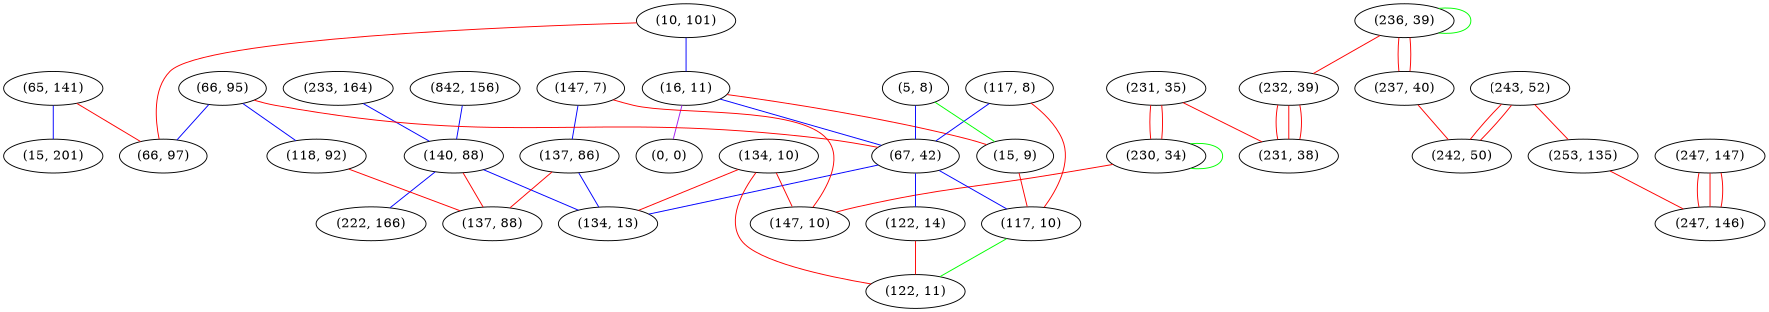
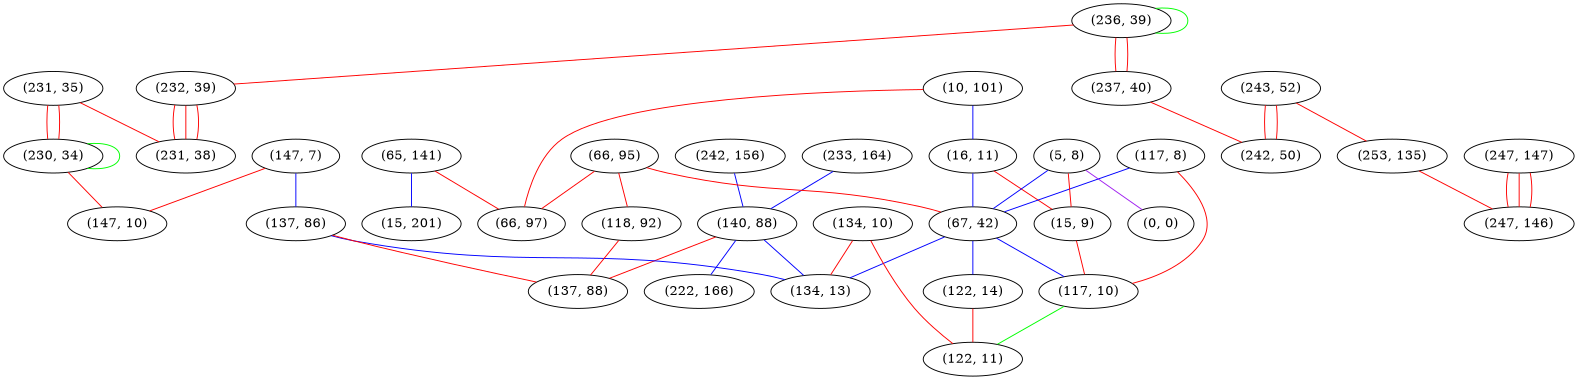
(465, 88) -> (730, 156)
(193, 122) -> (568, 190)
(269, 122) -> (623, 190)
(678, 122) -> (1114, 190)
(969, 125) -> (1070, 195)
(785, 191) -> none
